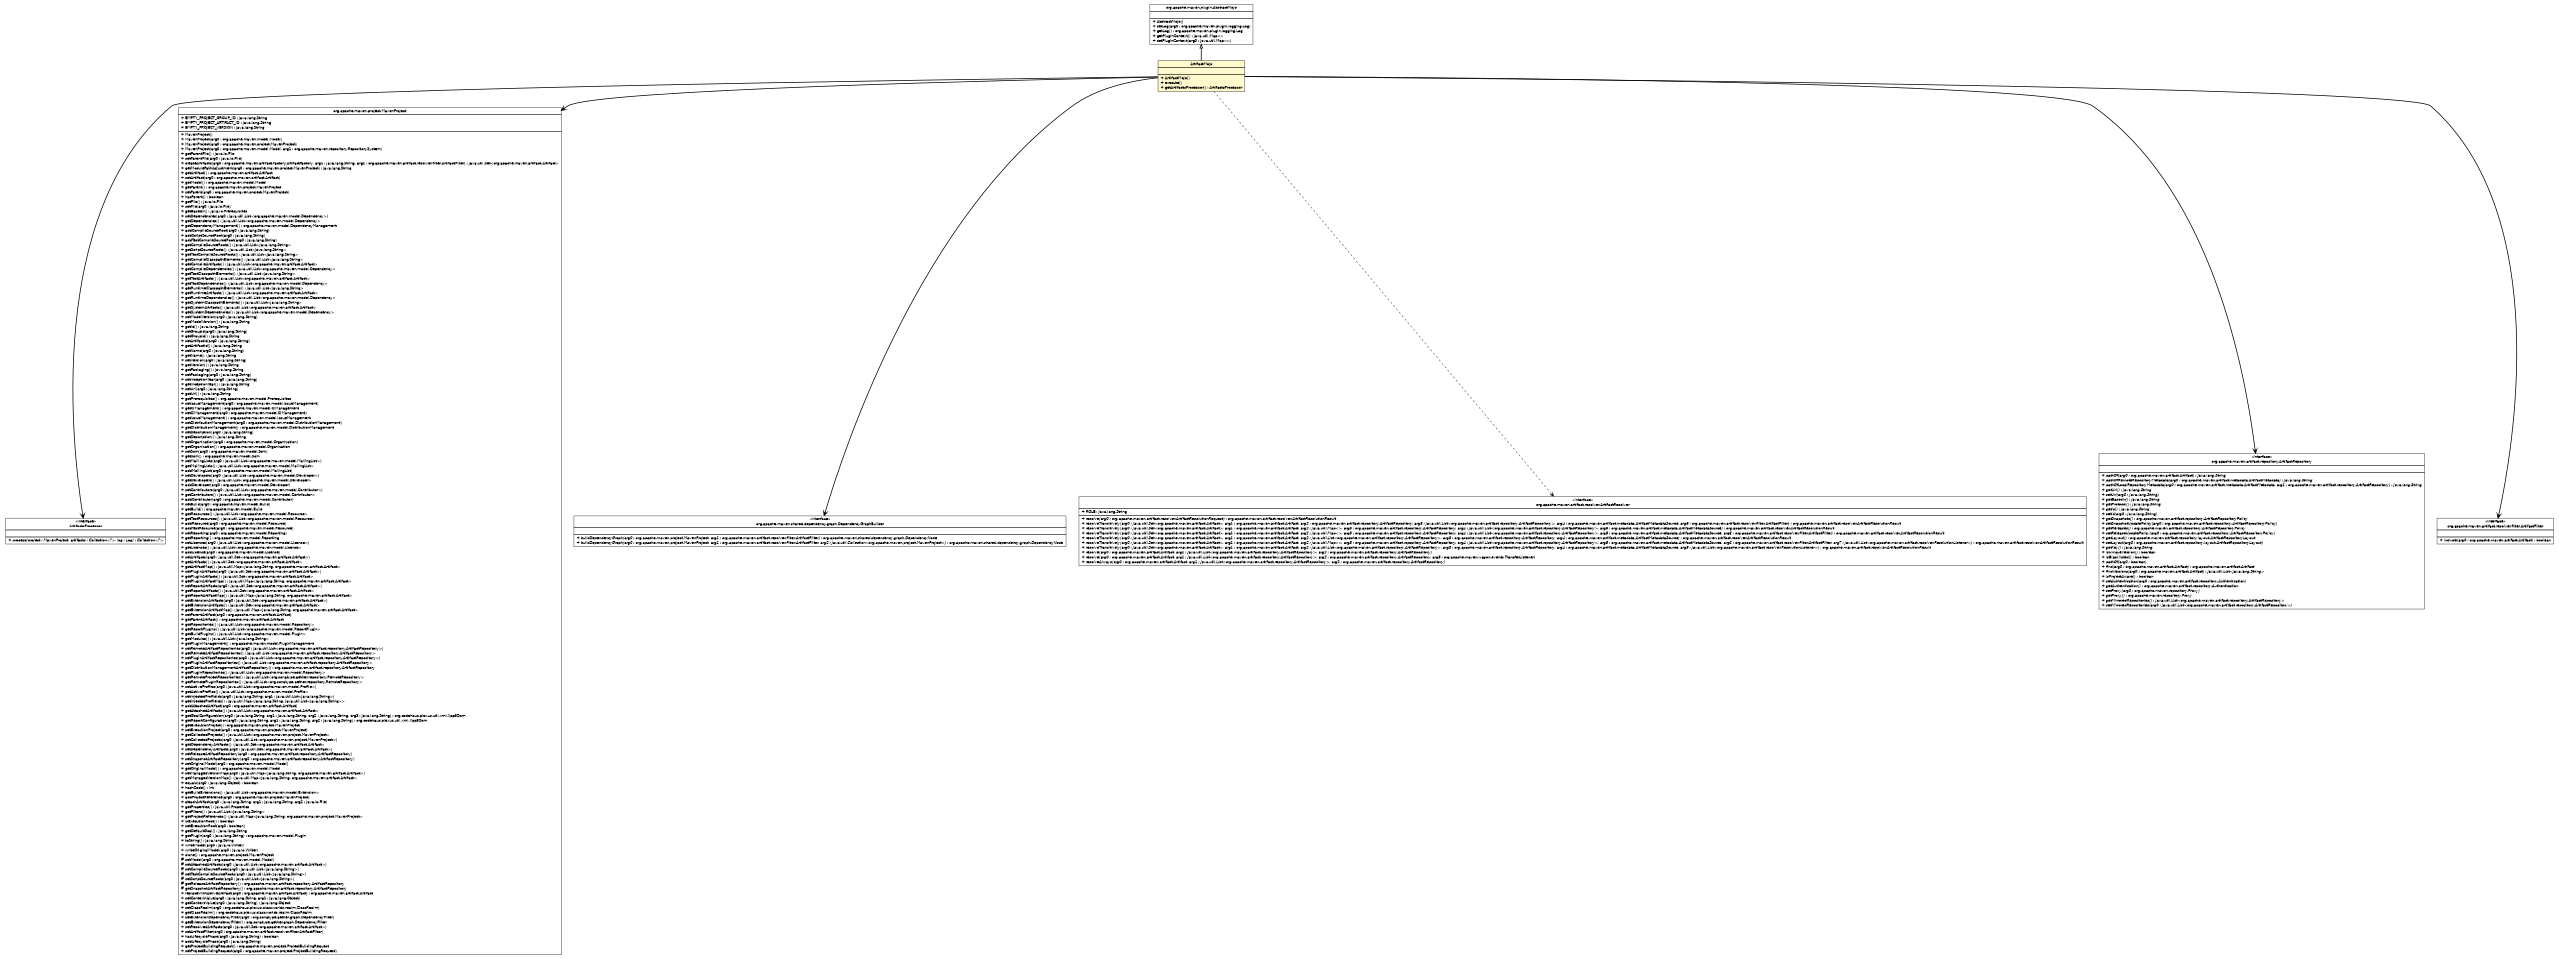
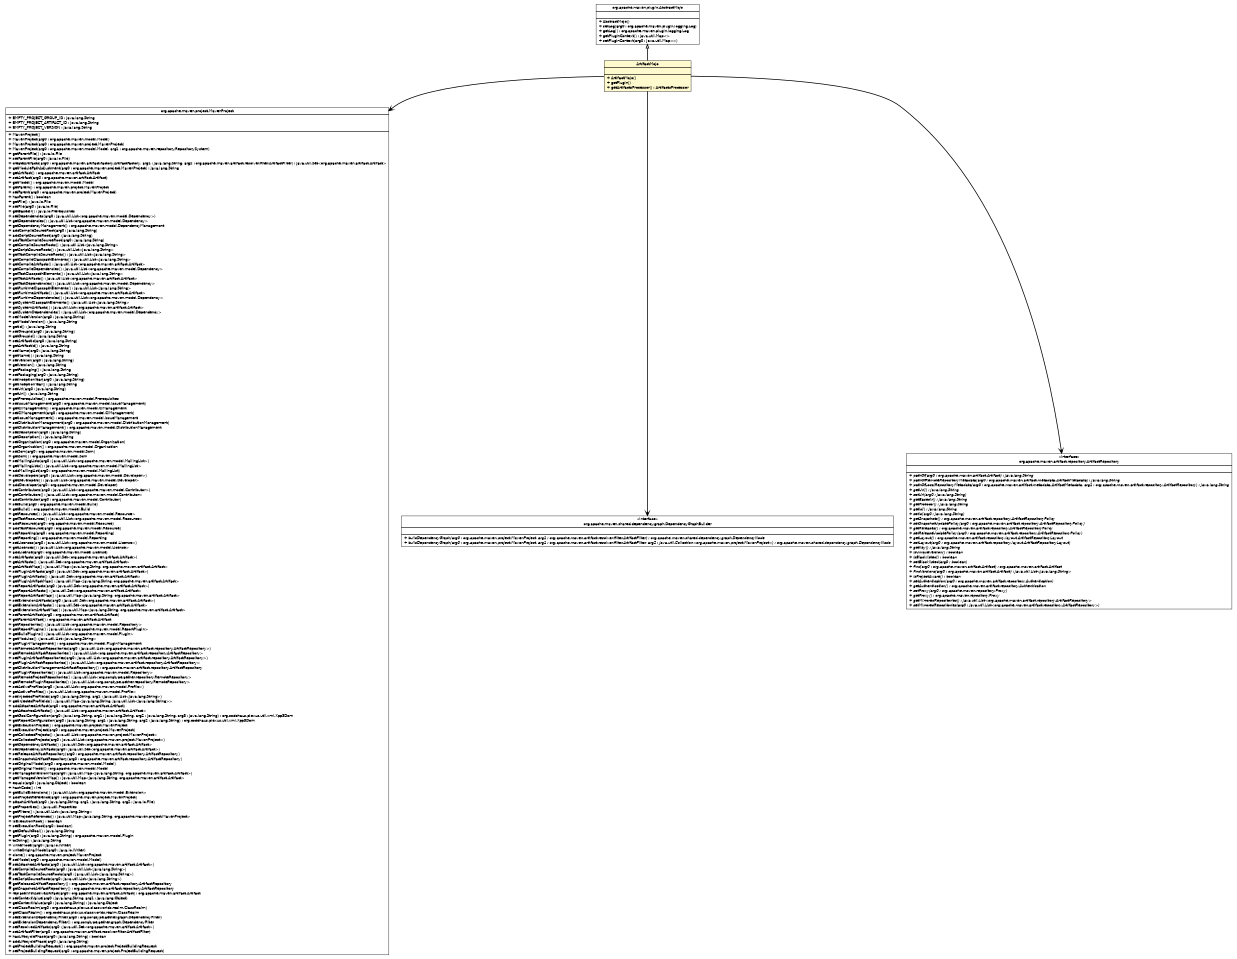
(1171, 83) -> (619, 83)
(86, 531) -> none
(1583, 531) -> none
(2495, 531) -> none
(2124, 562) -> (938, 562)
